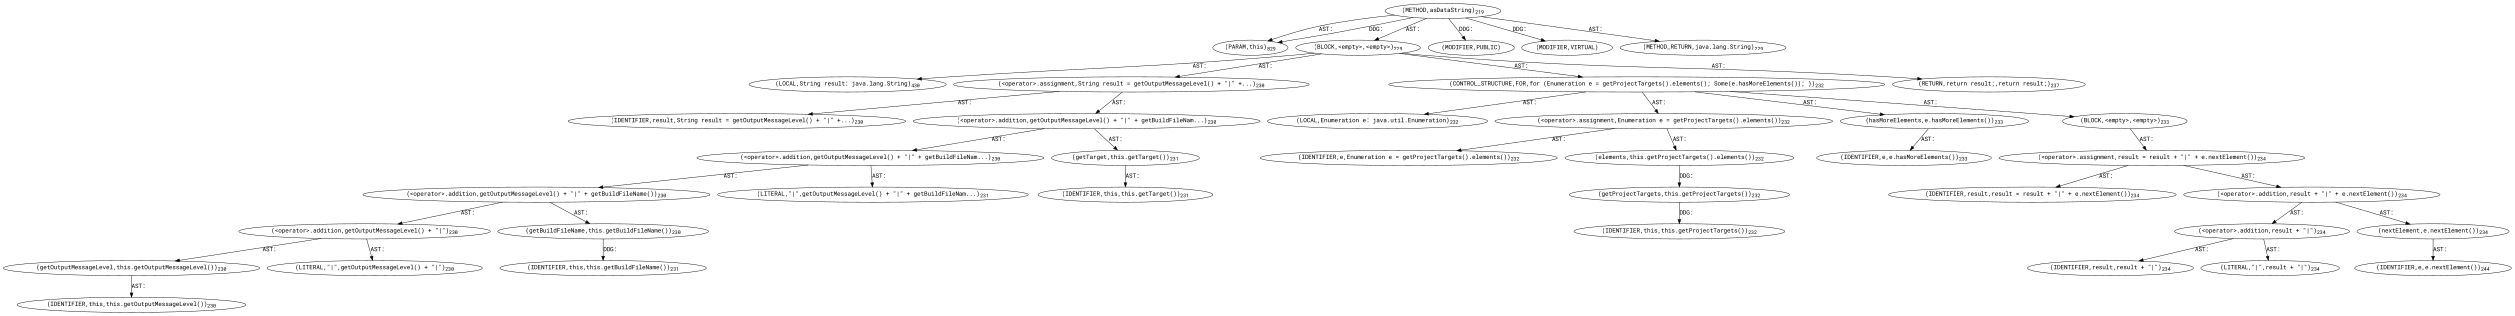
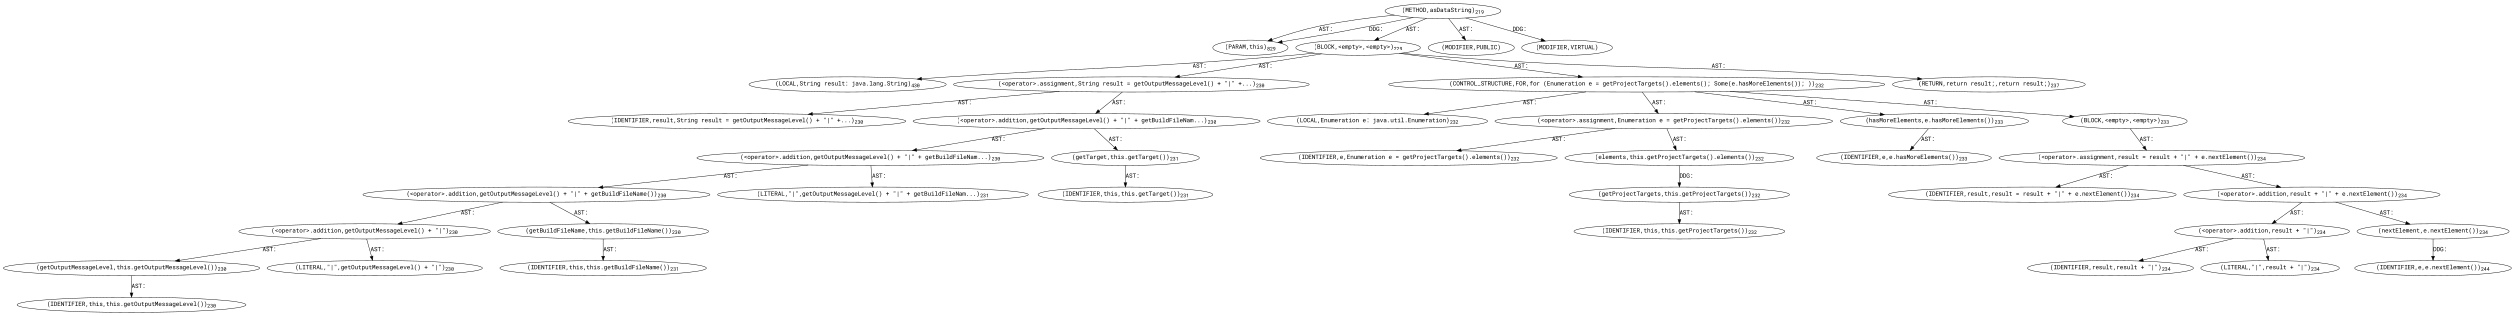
(1468, 29) -> (1468, 29)
(1703, 48) -> none
(1688, 213) -> (1688, 213)
(612, 250) -> (612, 250)
(2442, 250) -> (2442, 250)
